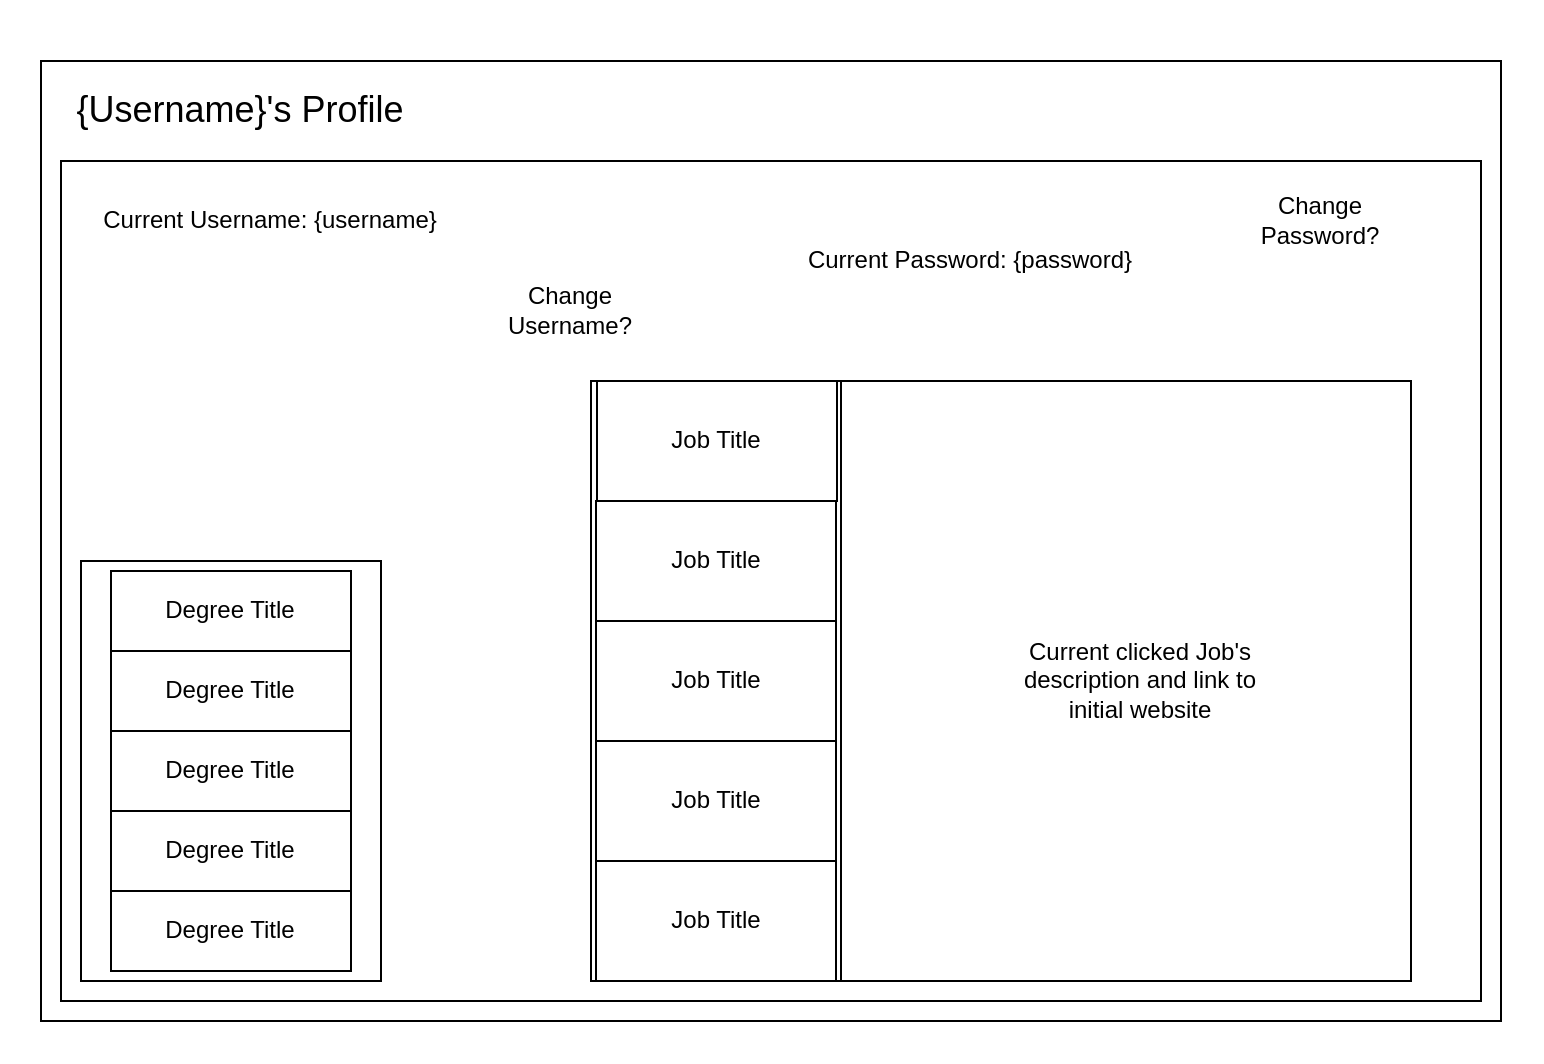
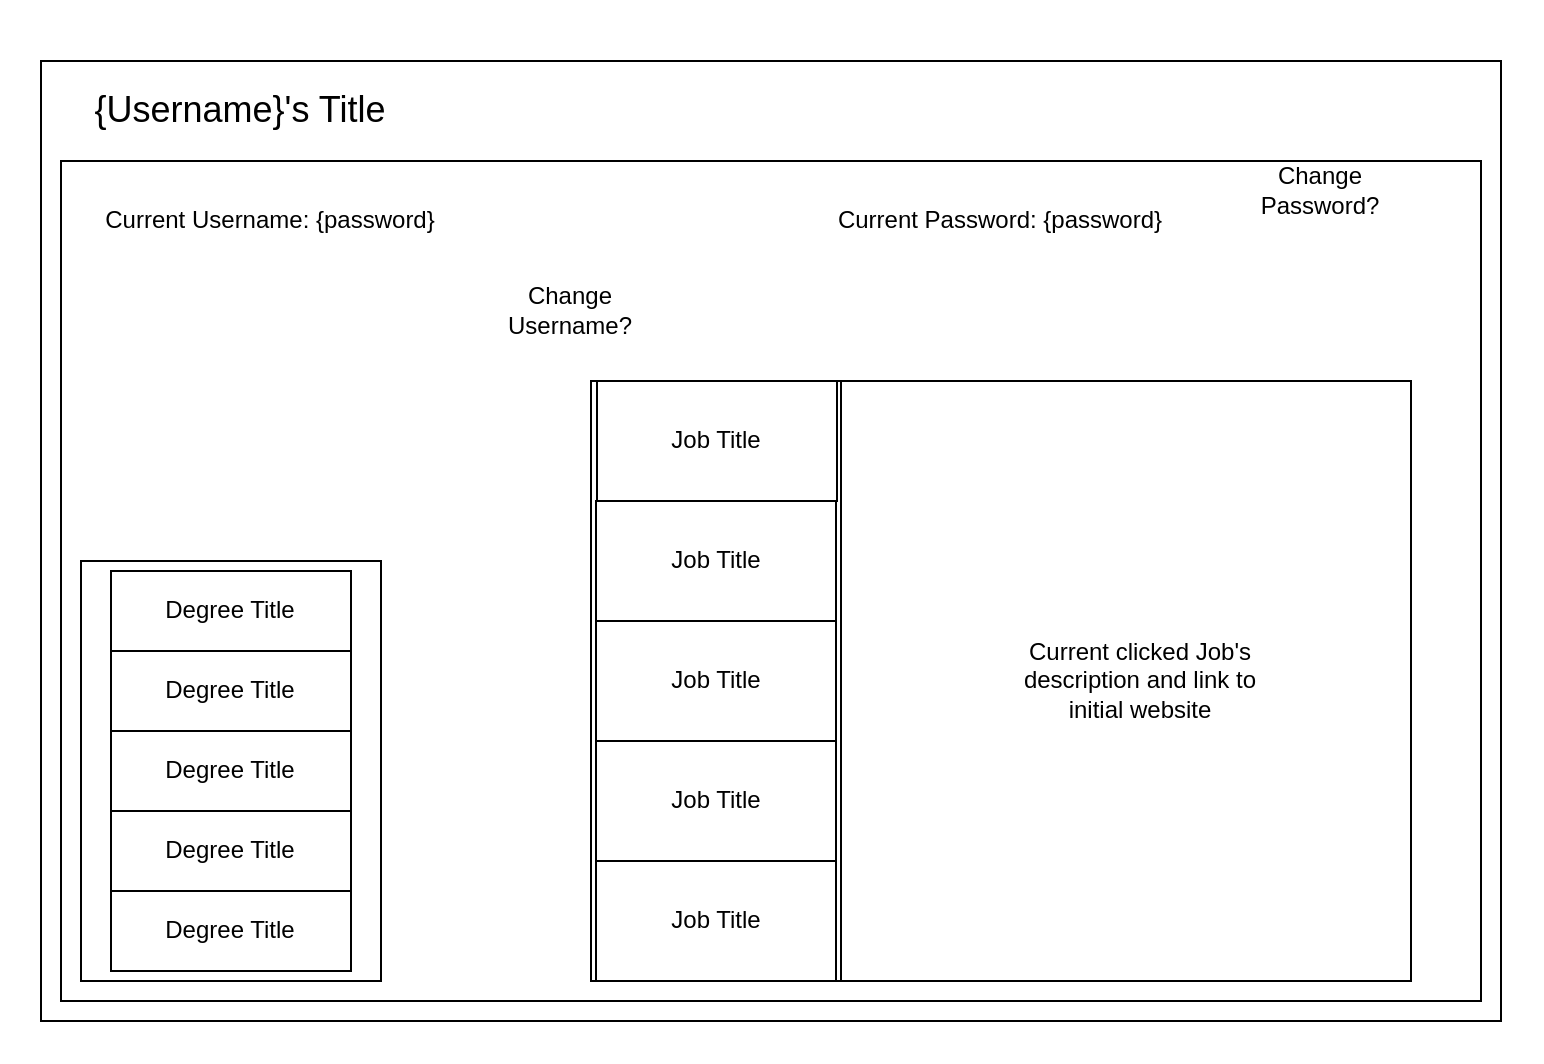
(241, 111) -> (241, 111)
(271, 221) -> (271, 221)
(1321, 221) -> (1321, 191)
(971, 261) -> (1001, 221)
